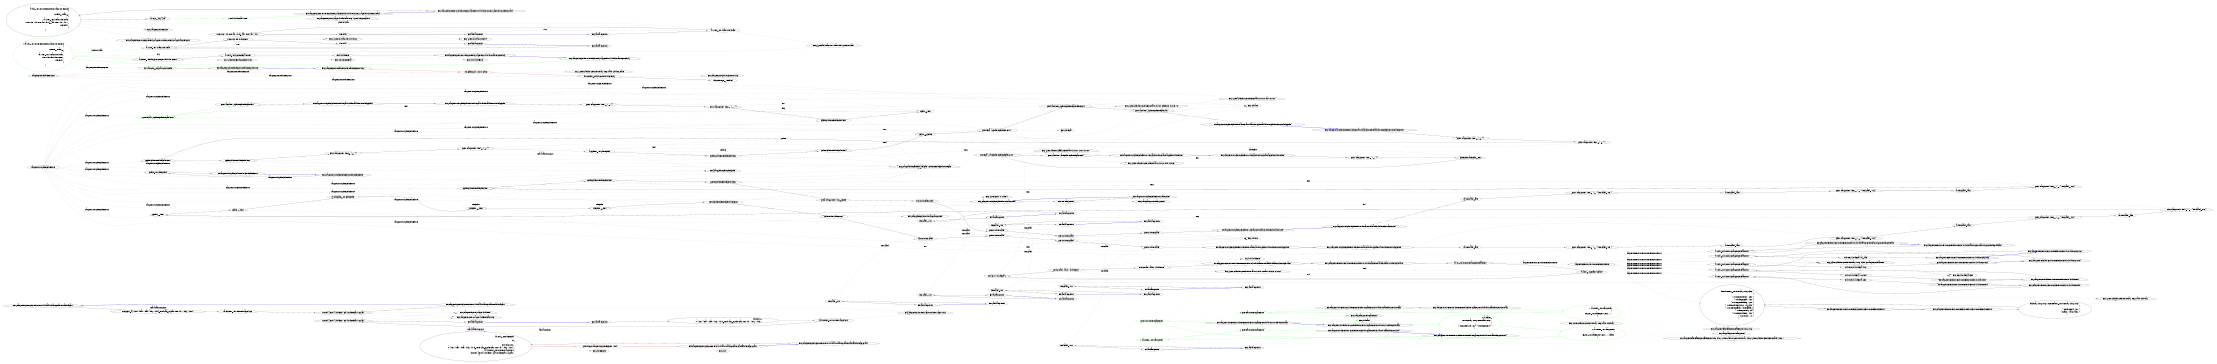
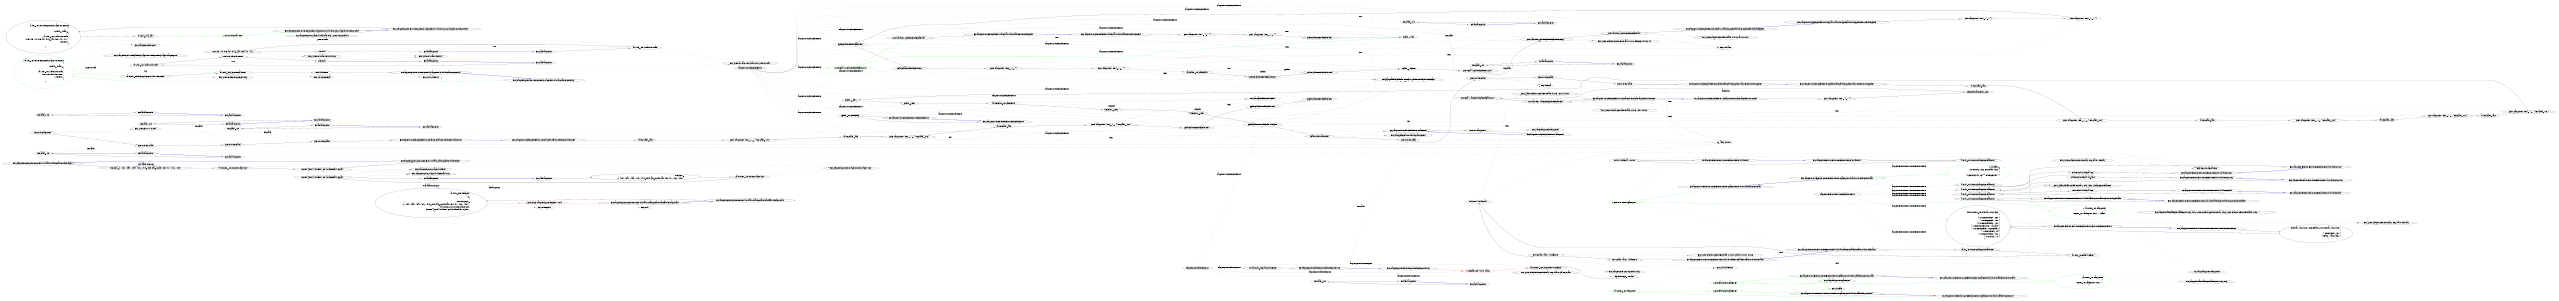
(545, 154) -> (1165, 73)
(371, 194) -> (1230, 197)
(834, 200) -> none
(1530, 264) -> (1896, 234)
(1104, 291) -> none
